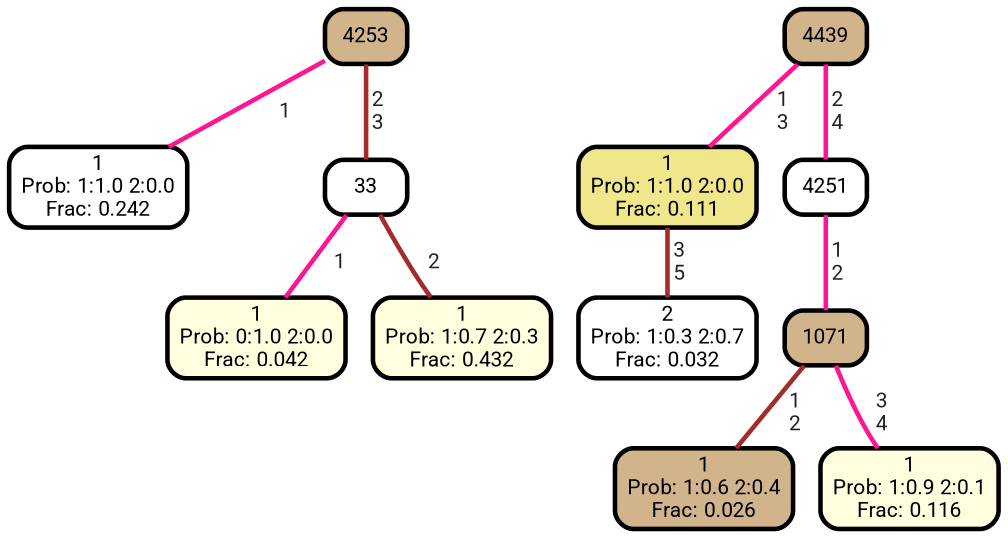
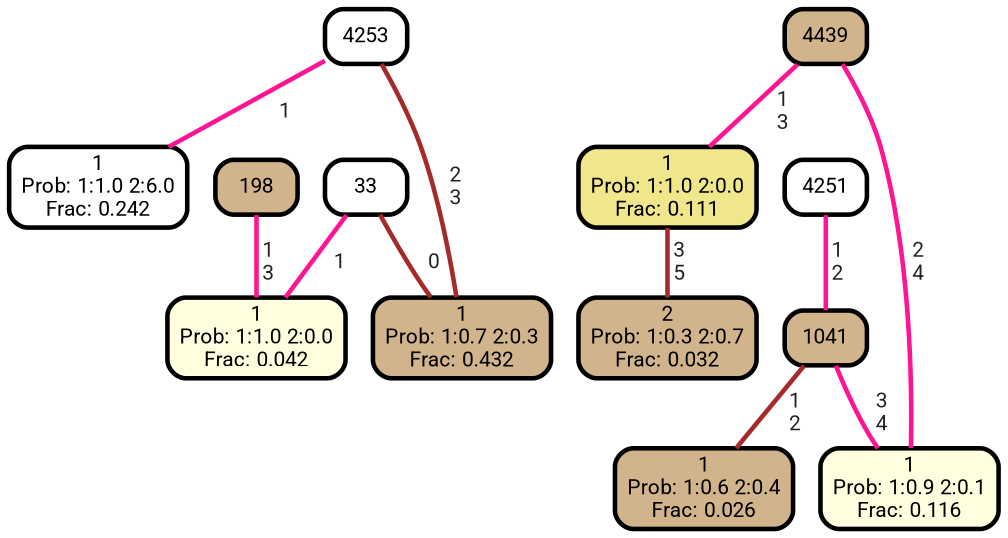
(366, 37) -> (366, 37)
(366, 112) -> (430, 177)
(826, 112) -> (901, 251)
(98, 187) -> (98, 187)
none -> (256, 187)
(432, 263) -> (432, 263)
(256, 338) -> (256, 338)
(462, 338) -> (462, 338)
(667, 338) -> (667, 338)
(826, 338) -> (826, 338)
